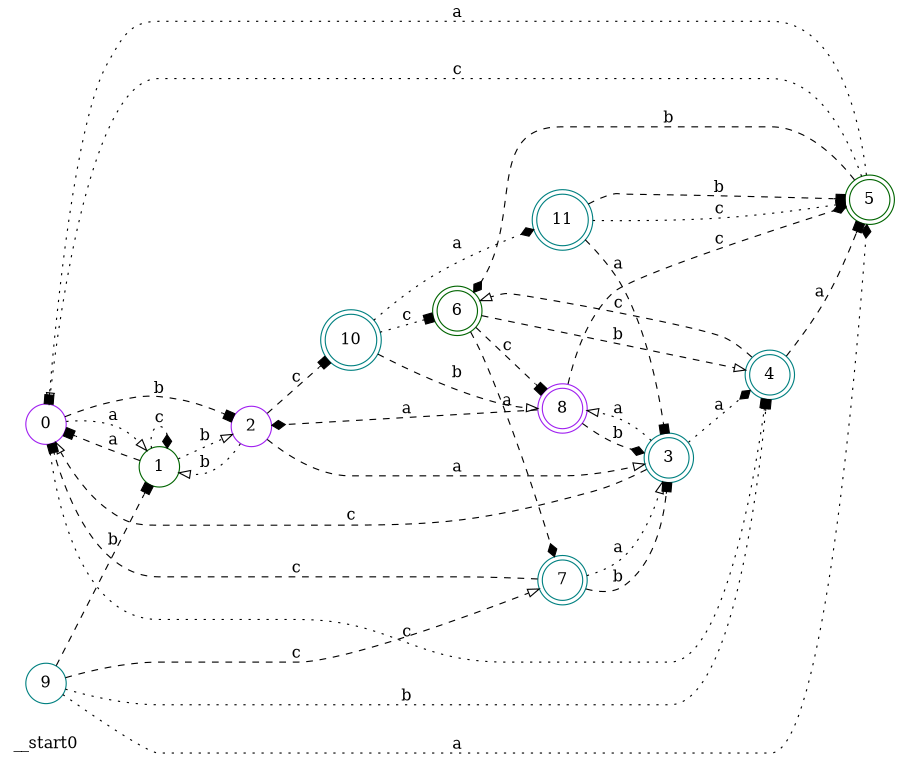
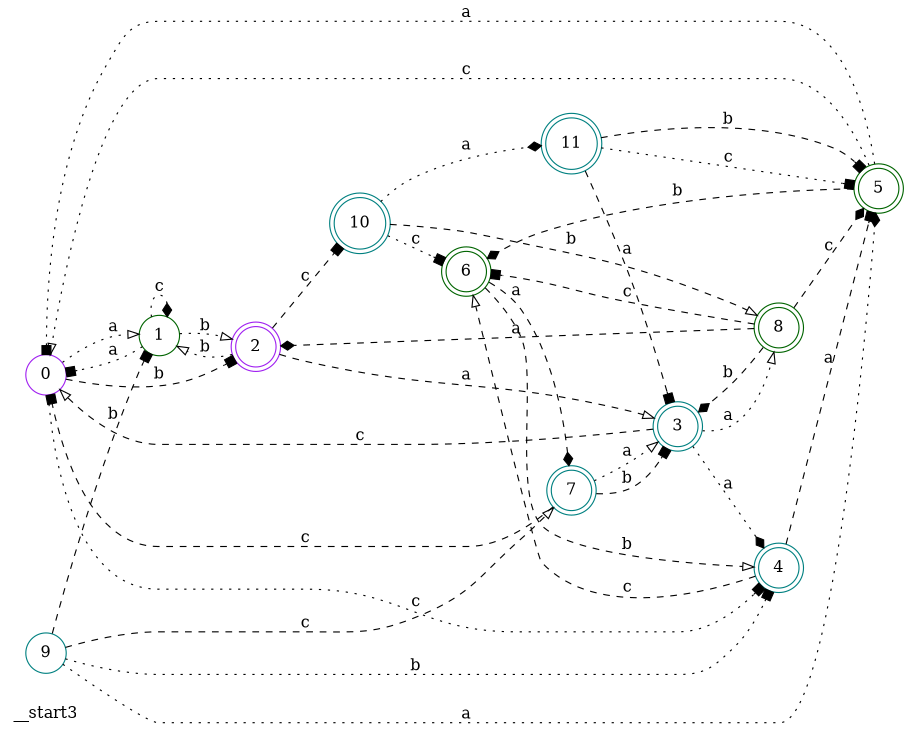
(506, 356) -> (628, 302)
(563, 408) -> (779, 328)
(251, 426) -> (256, 347)
(108, 449) -> (111, 362)
(46, 744) -> (46, 714)
